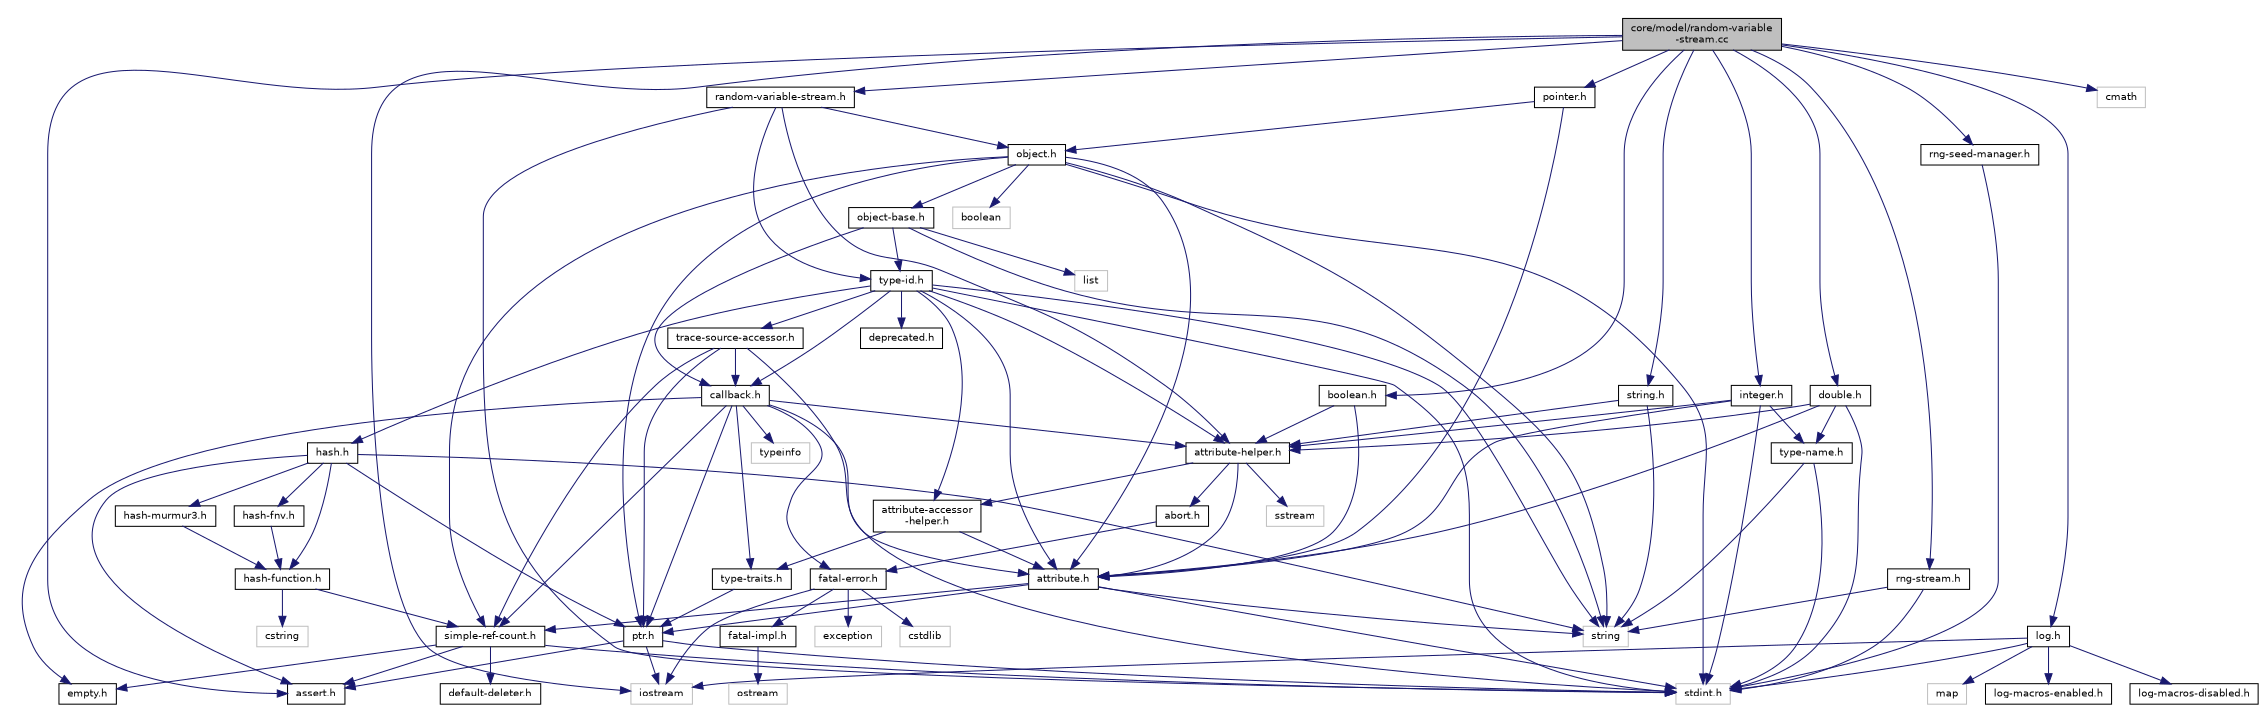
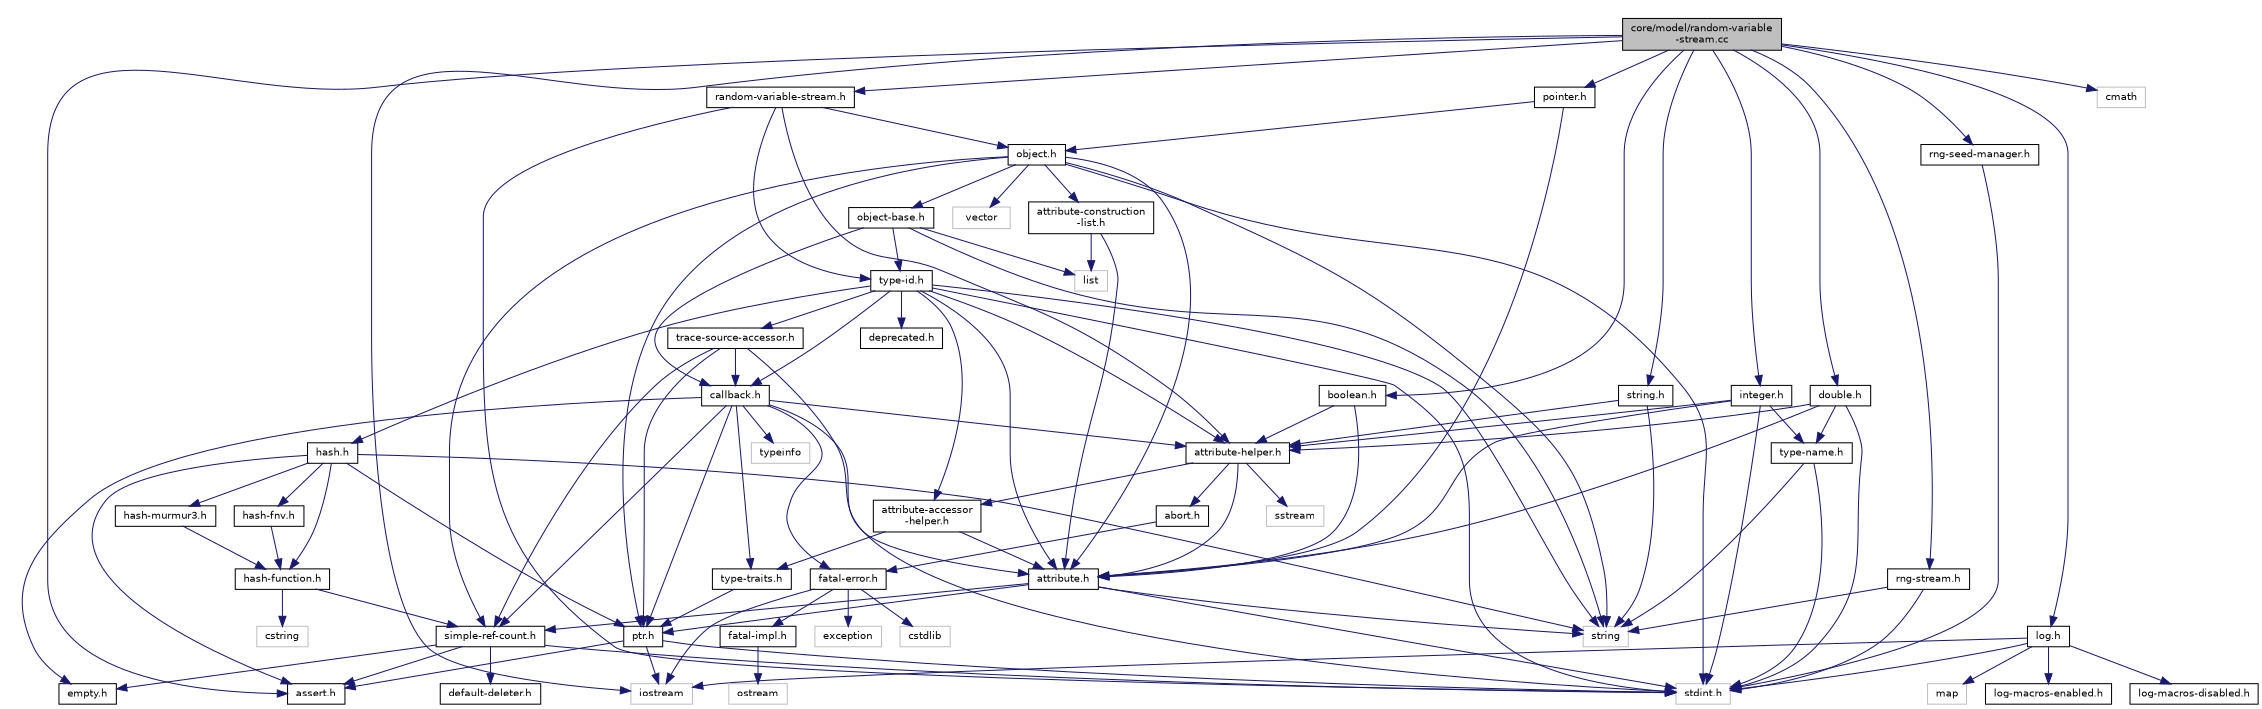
(981, 218) -> (981, 218)
none -> (1091, 218)
